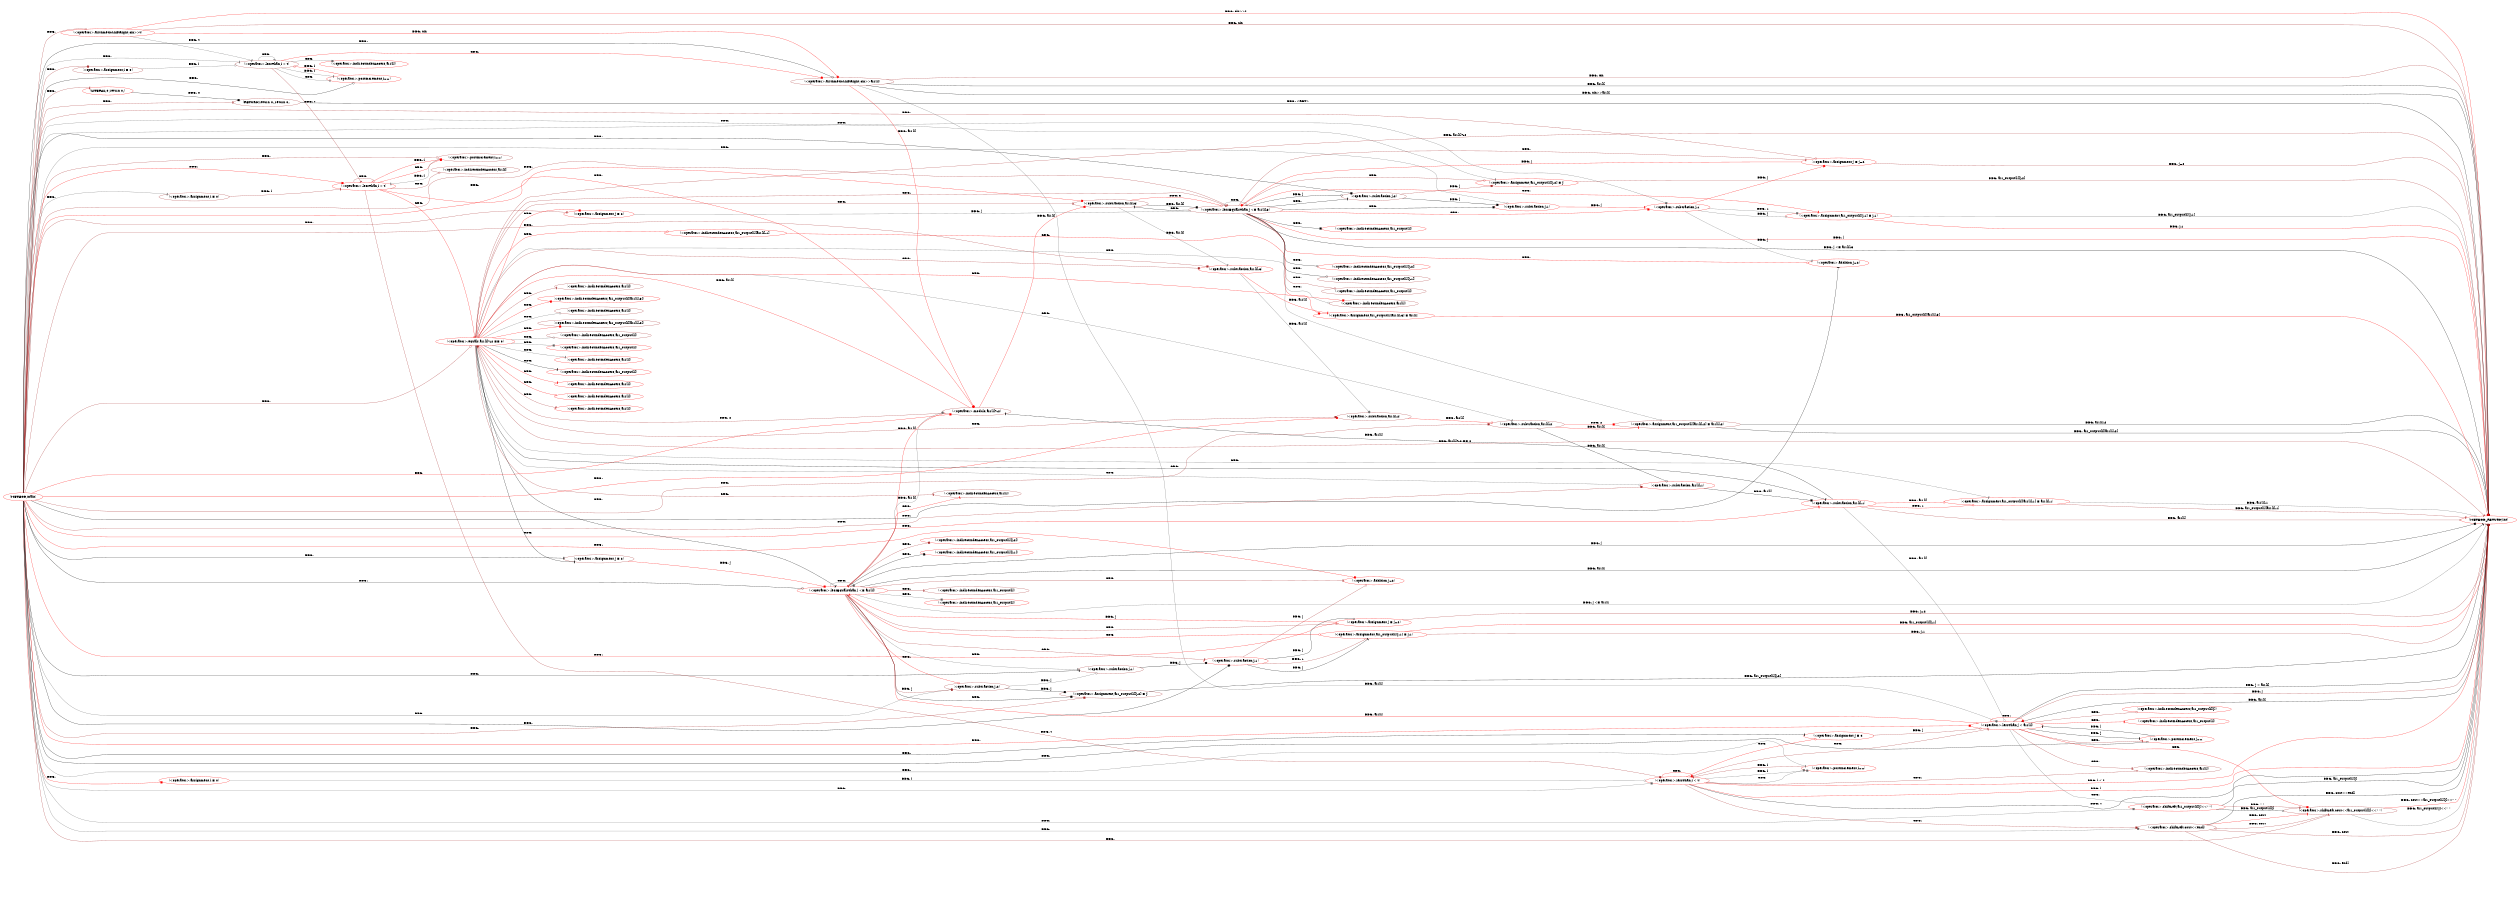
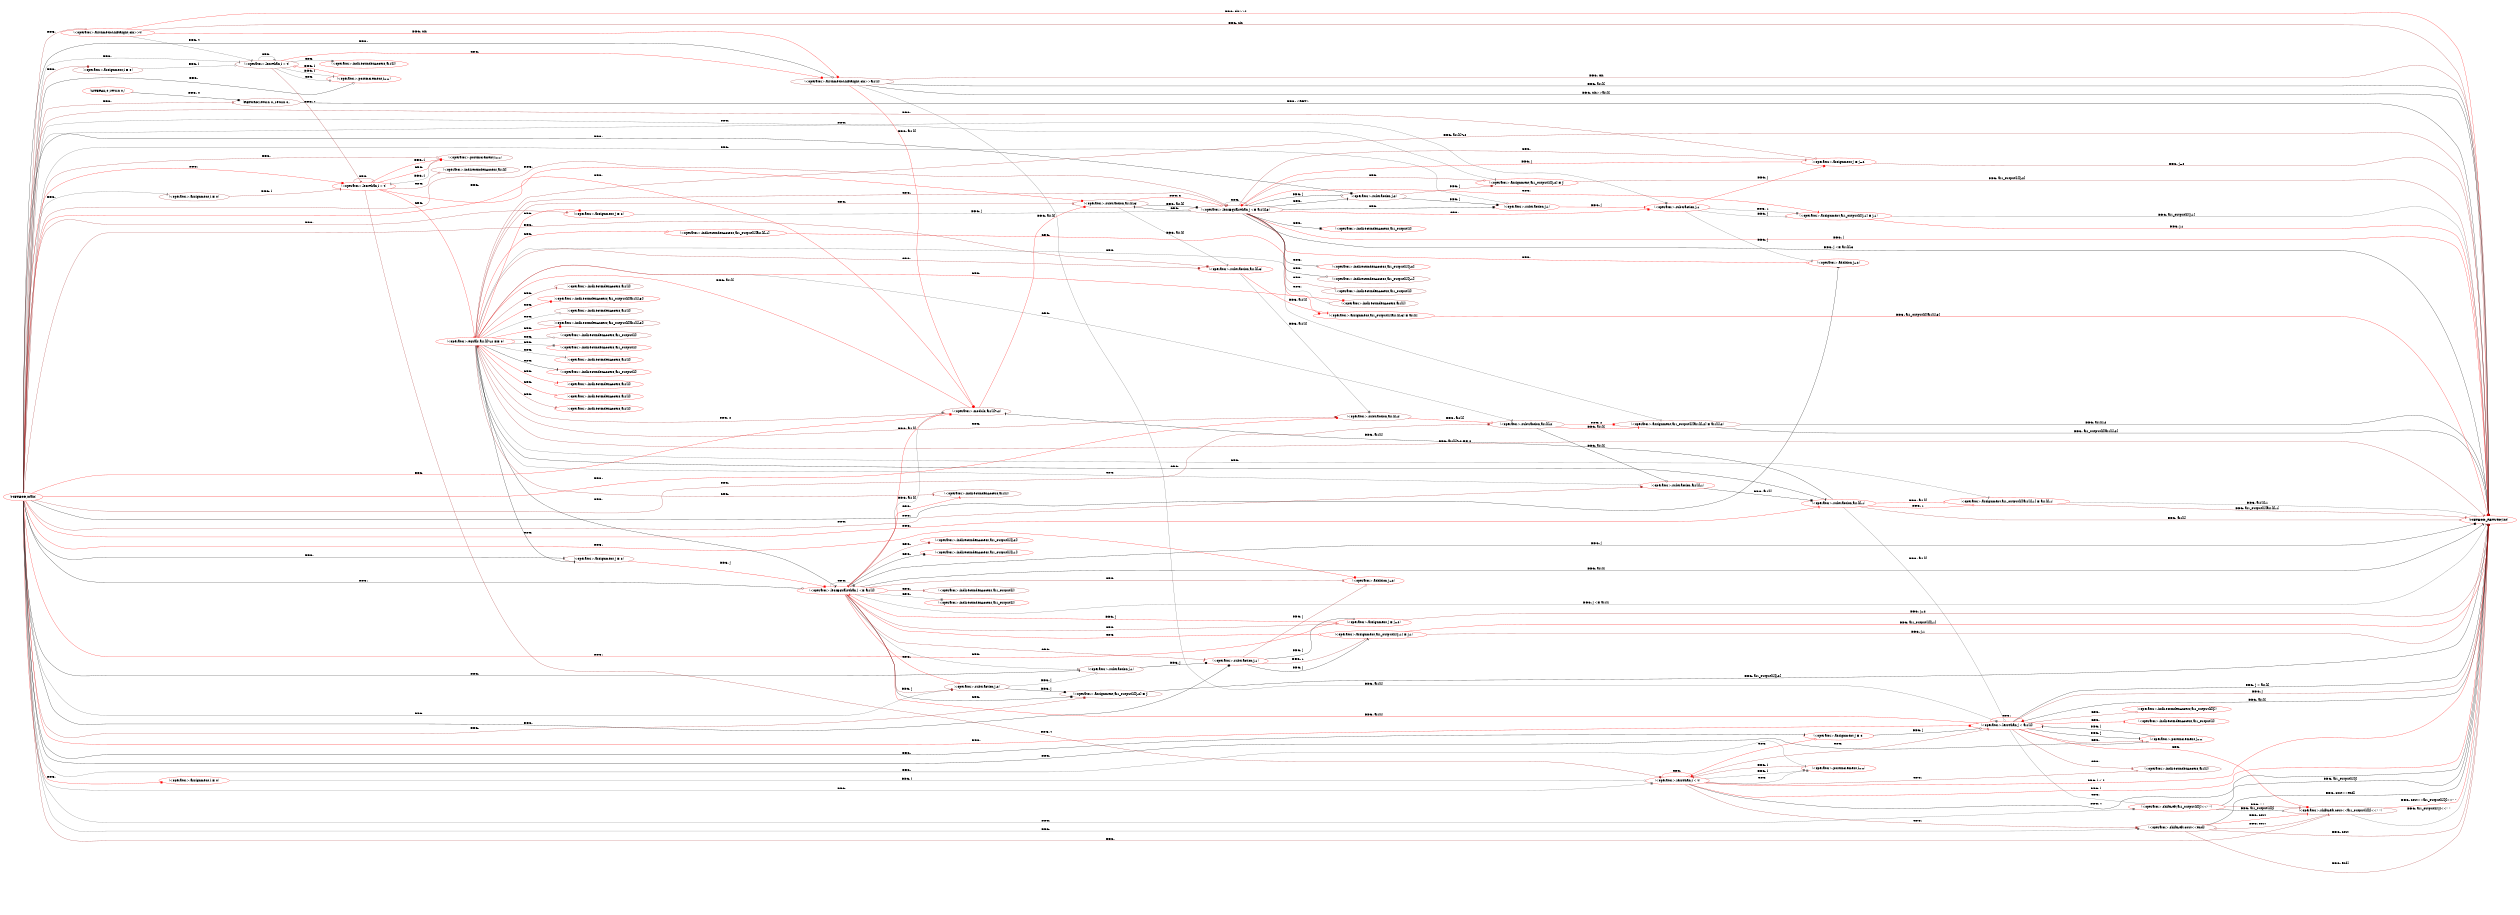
(31, 273) -> none
(232, 403) -> none
(1926, 733) -> (1926, 733)
